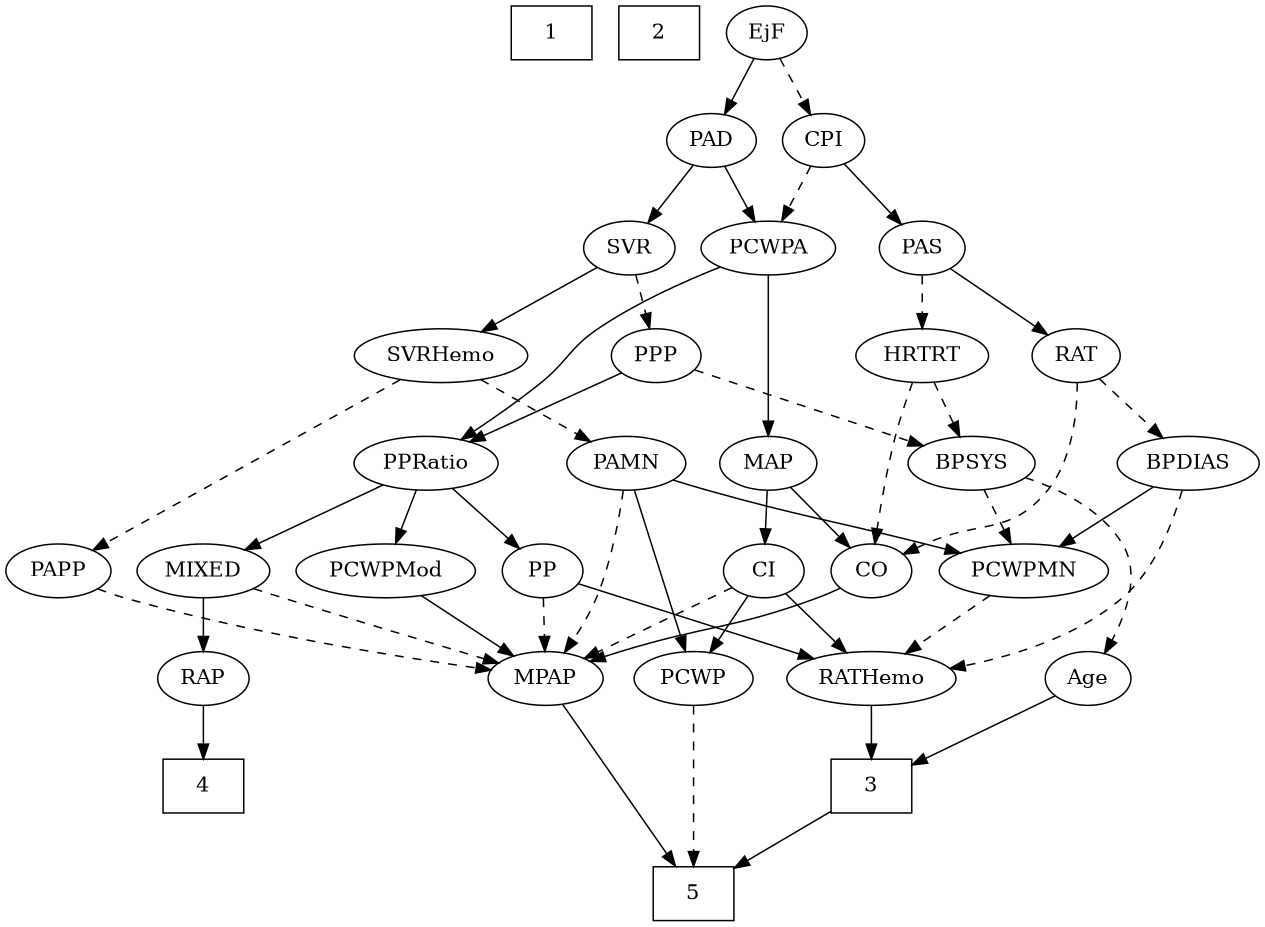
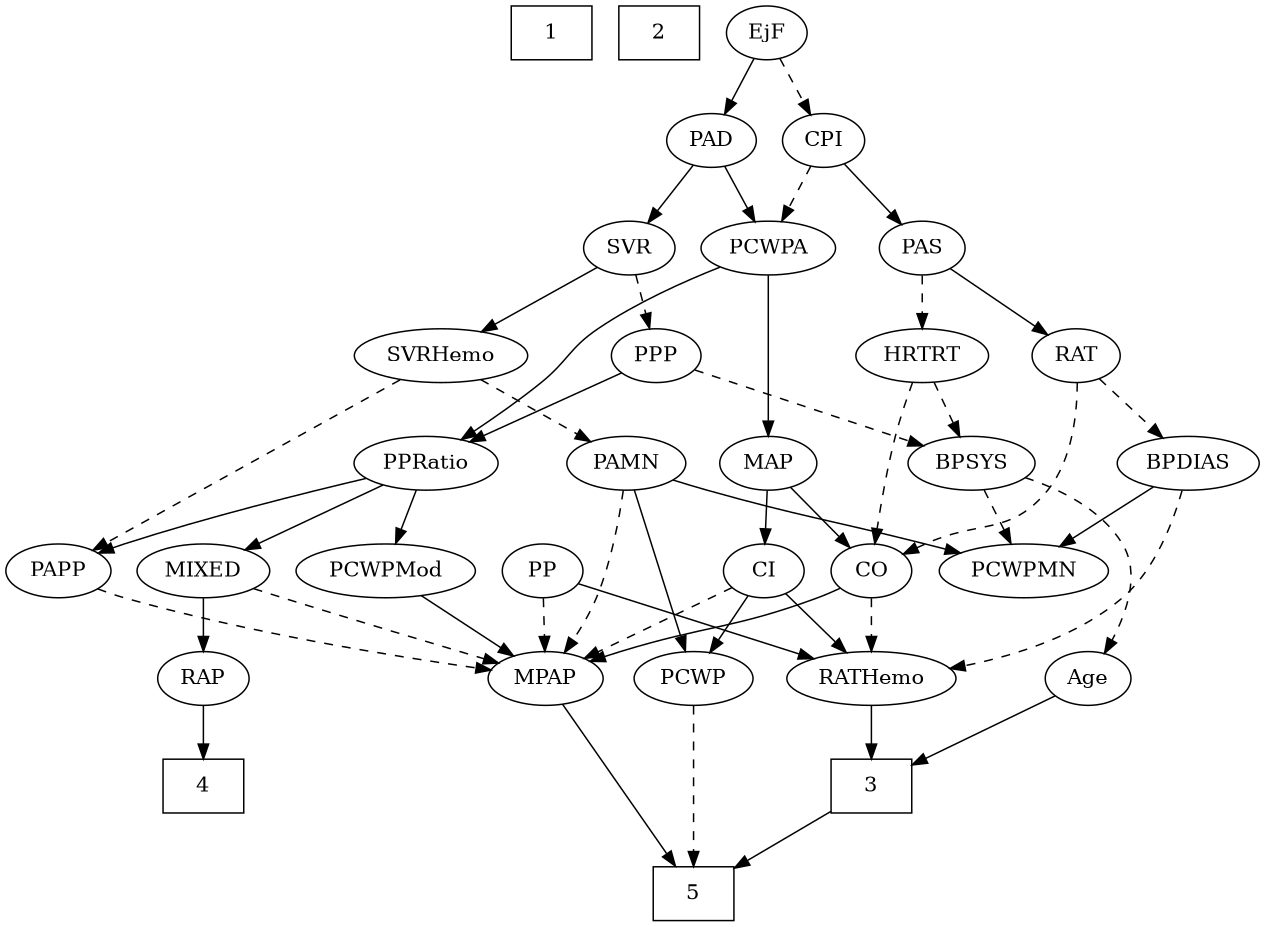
(480, 513) -> (239, 511)
(954, 620) -> (871, 617)
